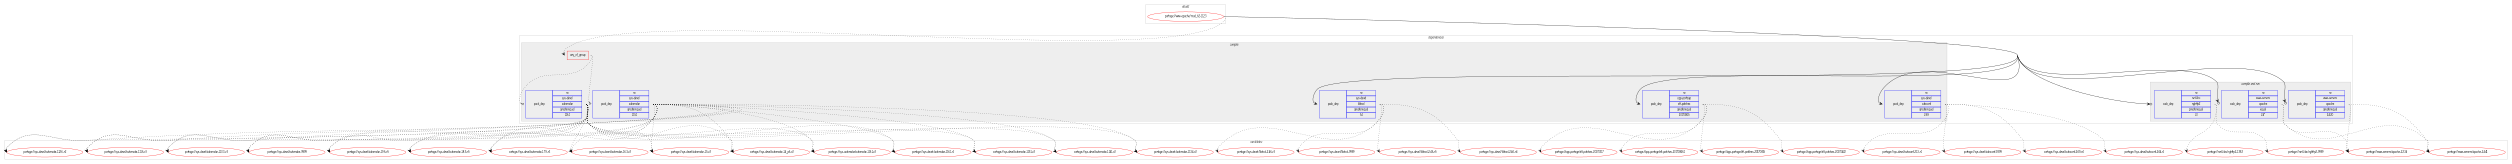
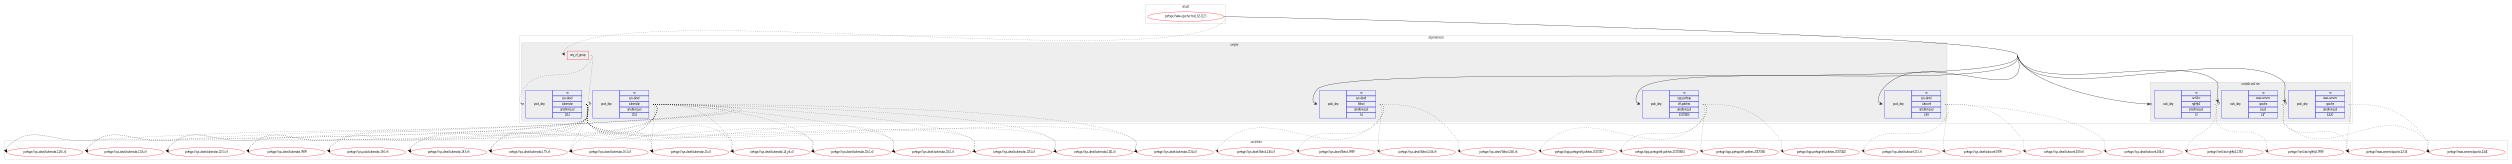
(368, 152) -> (368, 152)
(852, 152) -> (852, 152)
